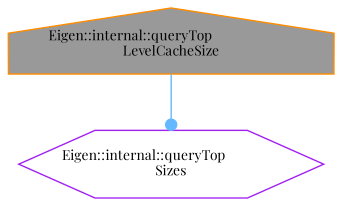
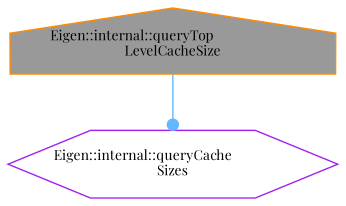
(171, 164) -> (173, 164)
